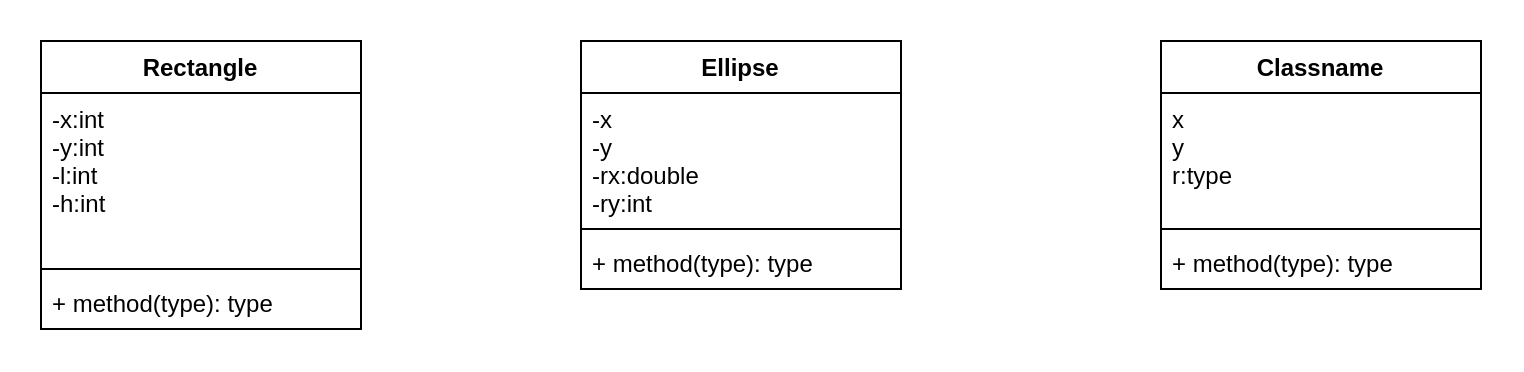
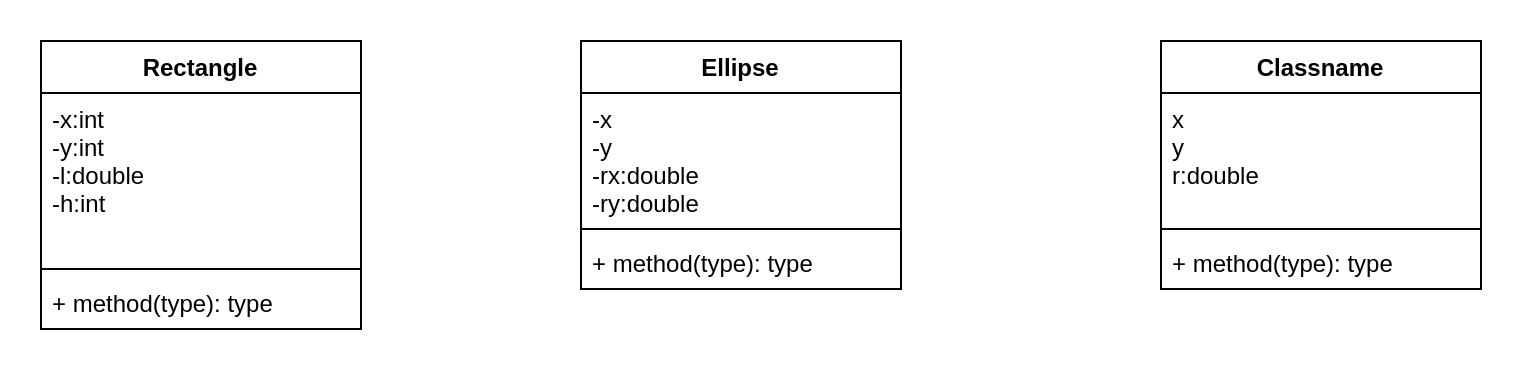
(86, 120) -> (86, 120)
(605, 120) -> (605, 120)
(1179, 120) -> (1179, 120)
